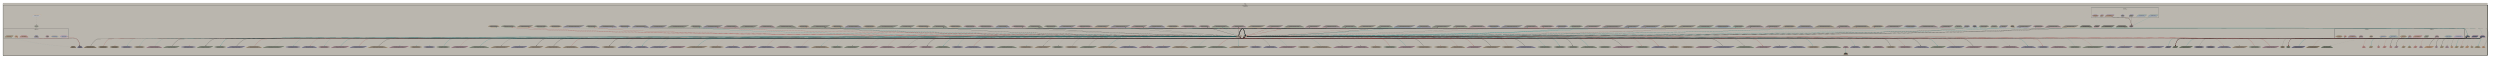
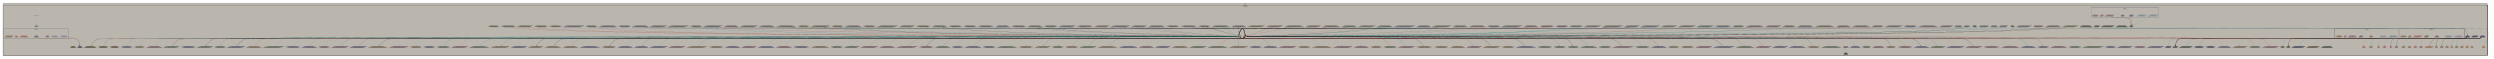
(2478, 47) -> none
